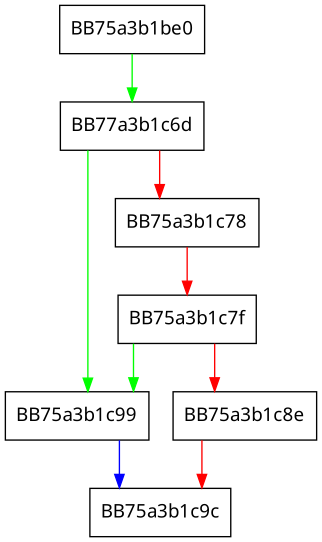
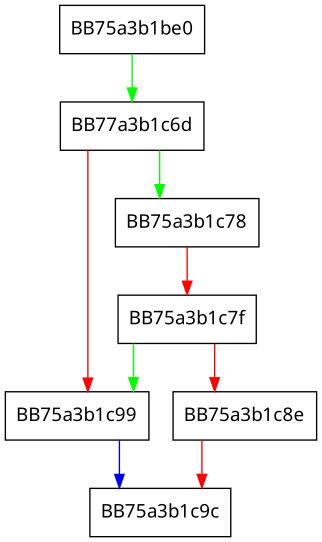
(160, 168) -> (160, 168)
(88, 264) -> (88, 264)
